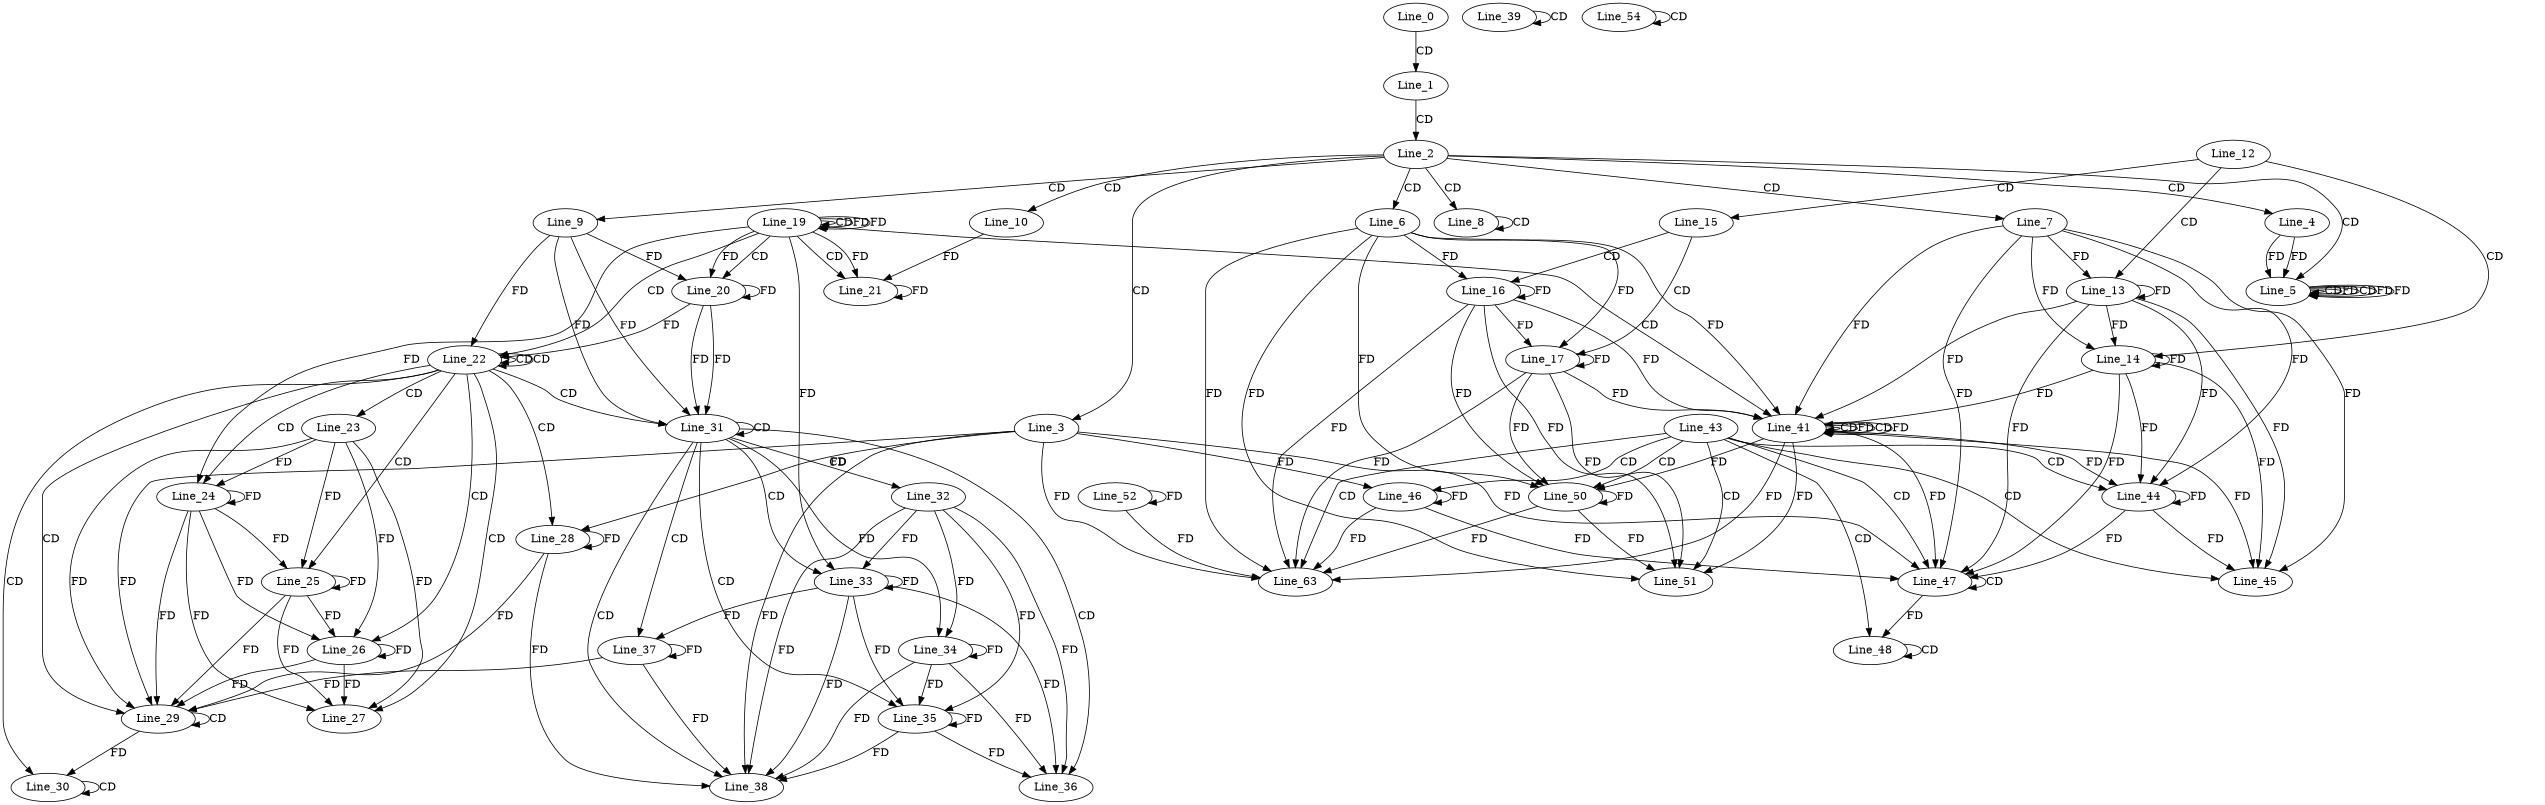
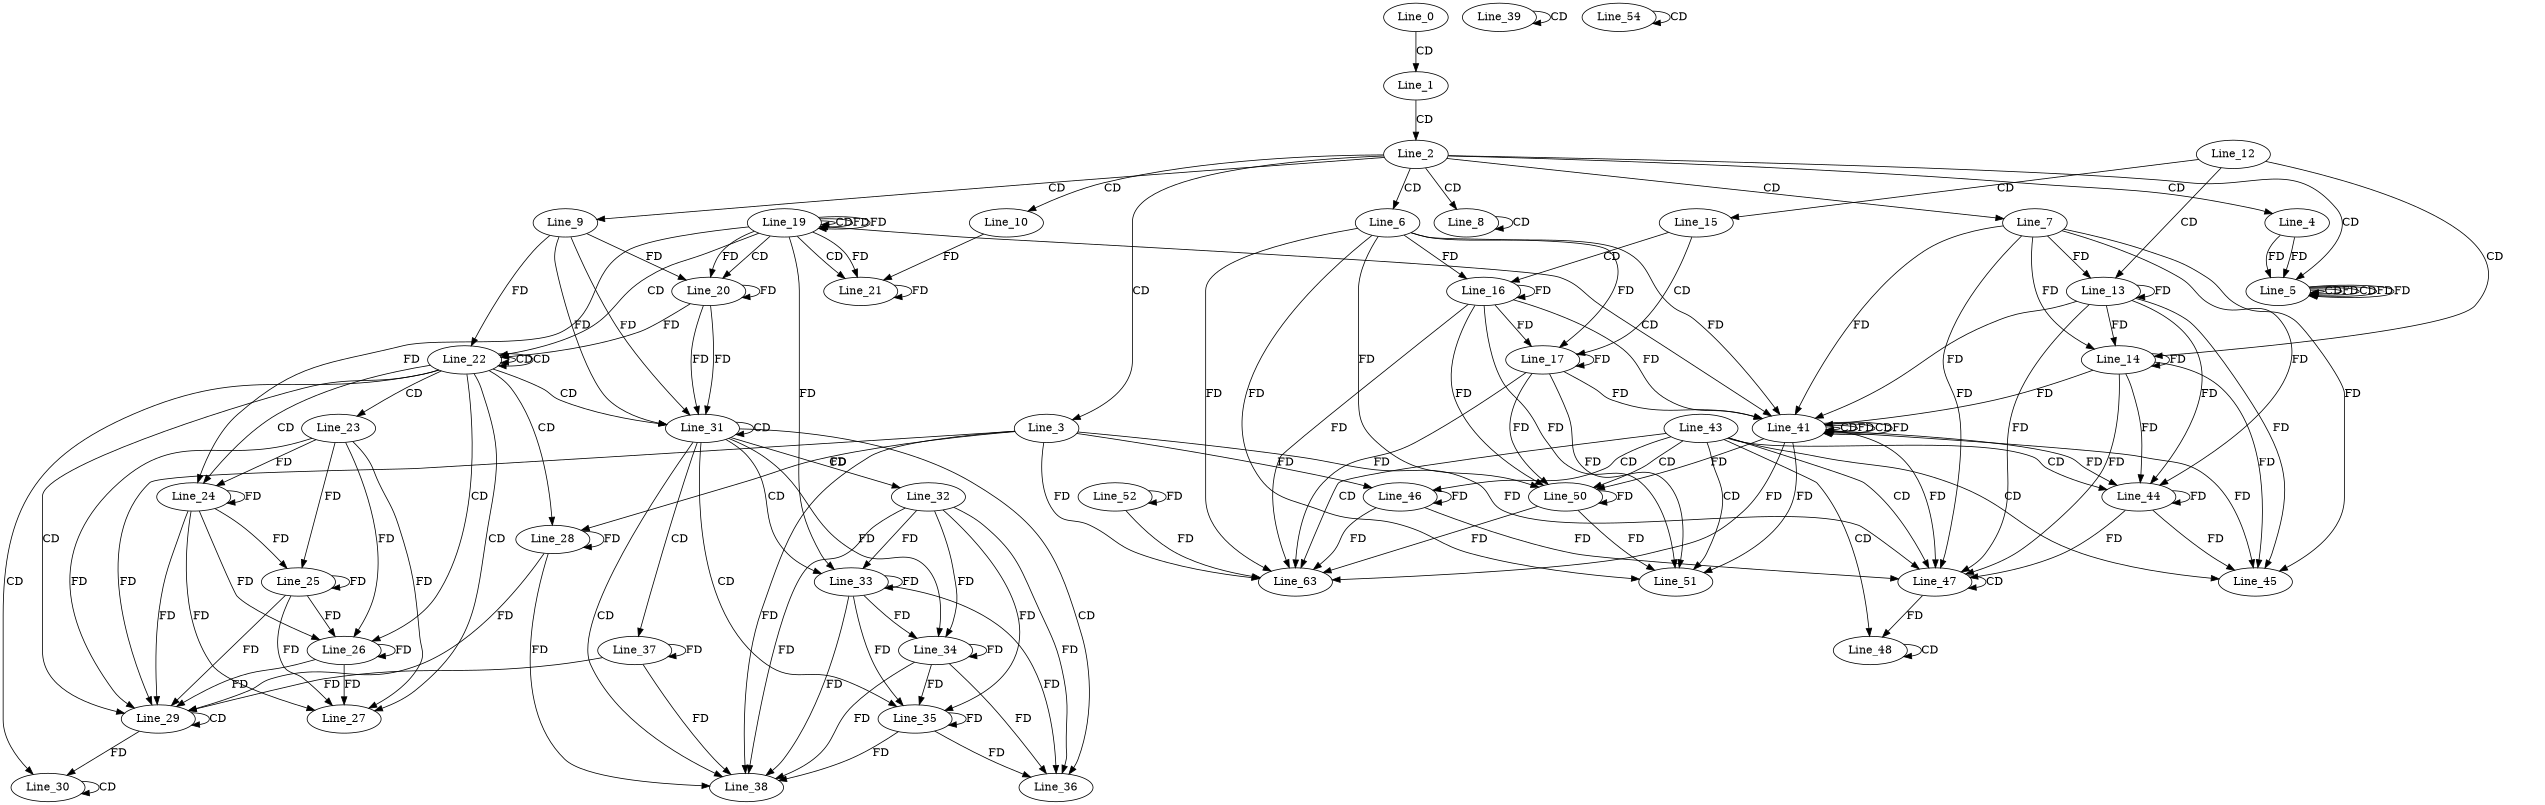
(389, 464) -> none
(739, 606) -> (886, 616)
